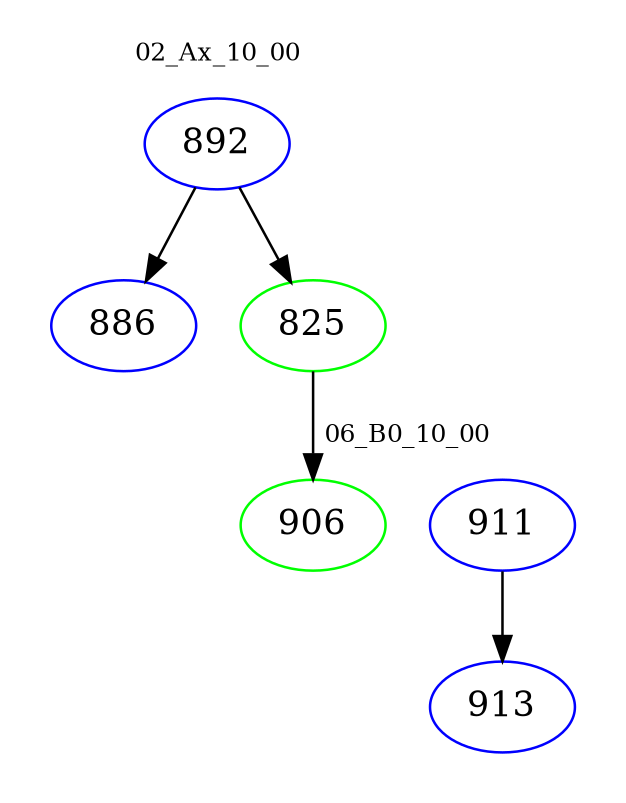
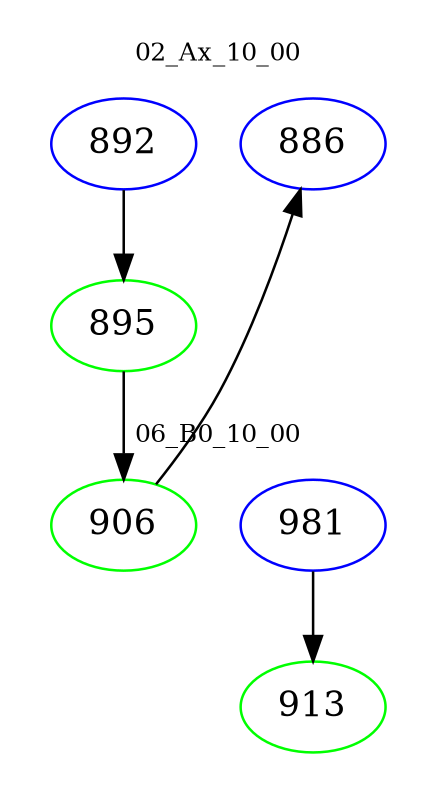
(177, 223) -> (237, 356)
(313, 326) -> (124, 326)
(502, 525) -> (313, 525)
(502, 707) -> (313, 707)
